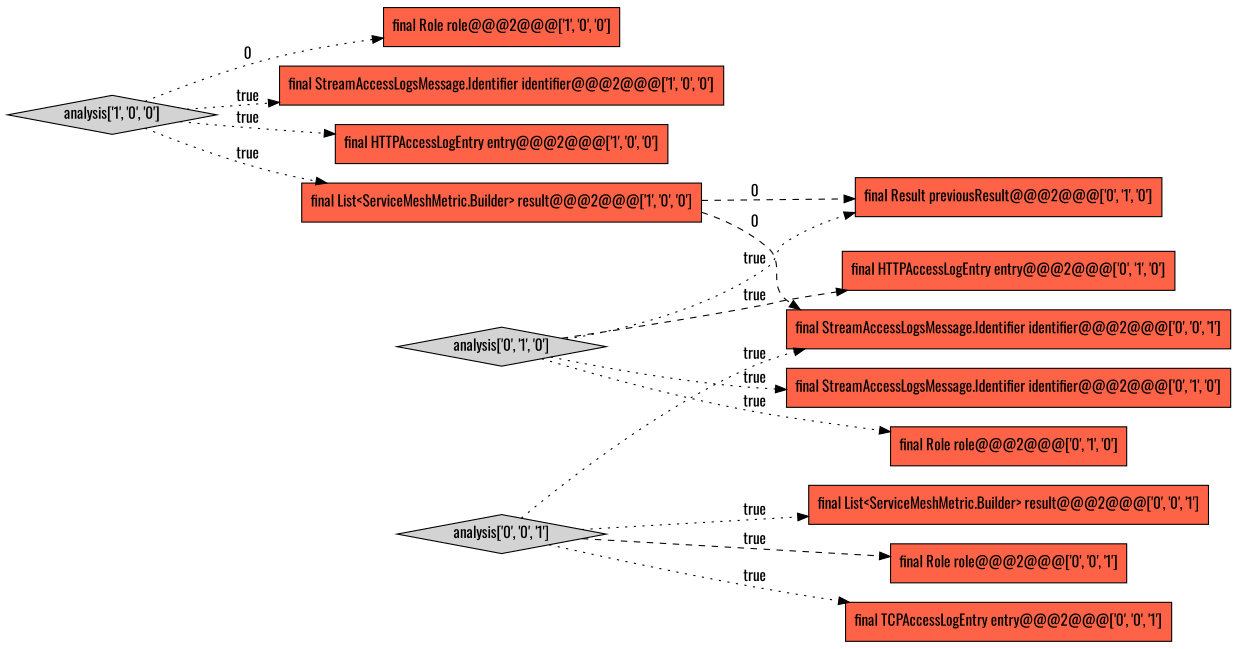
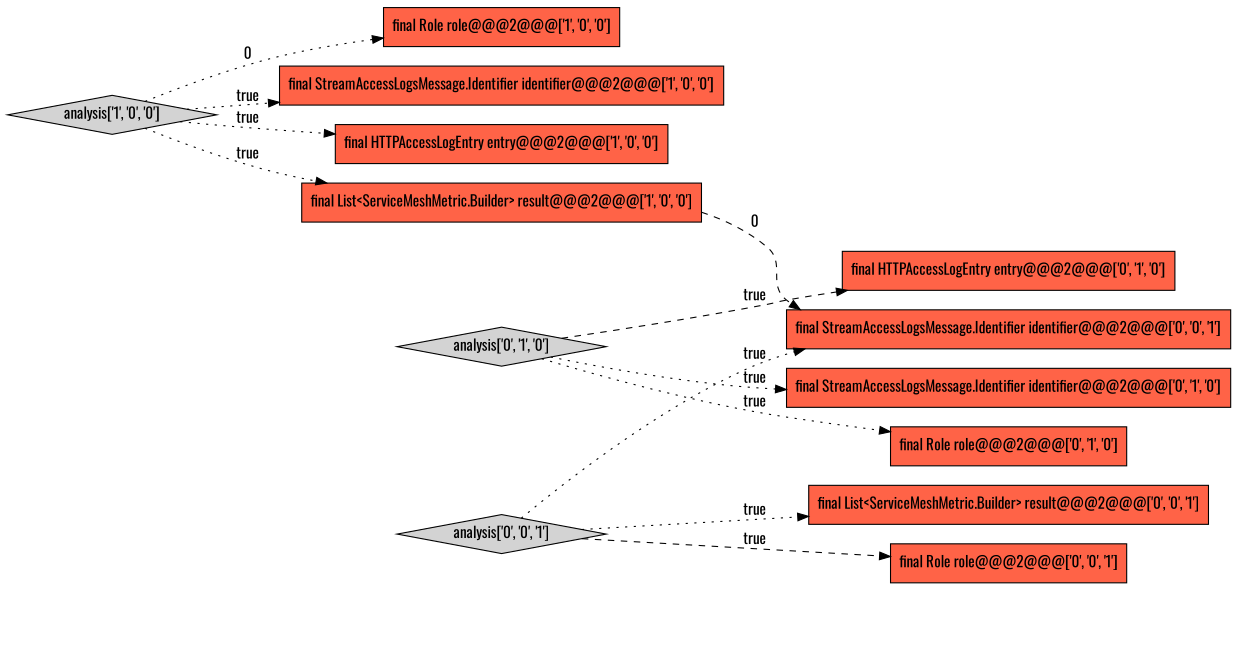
(1009, 197) -> none
(1009, 622) -> none
